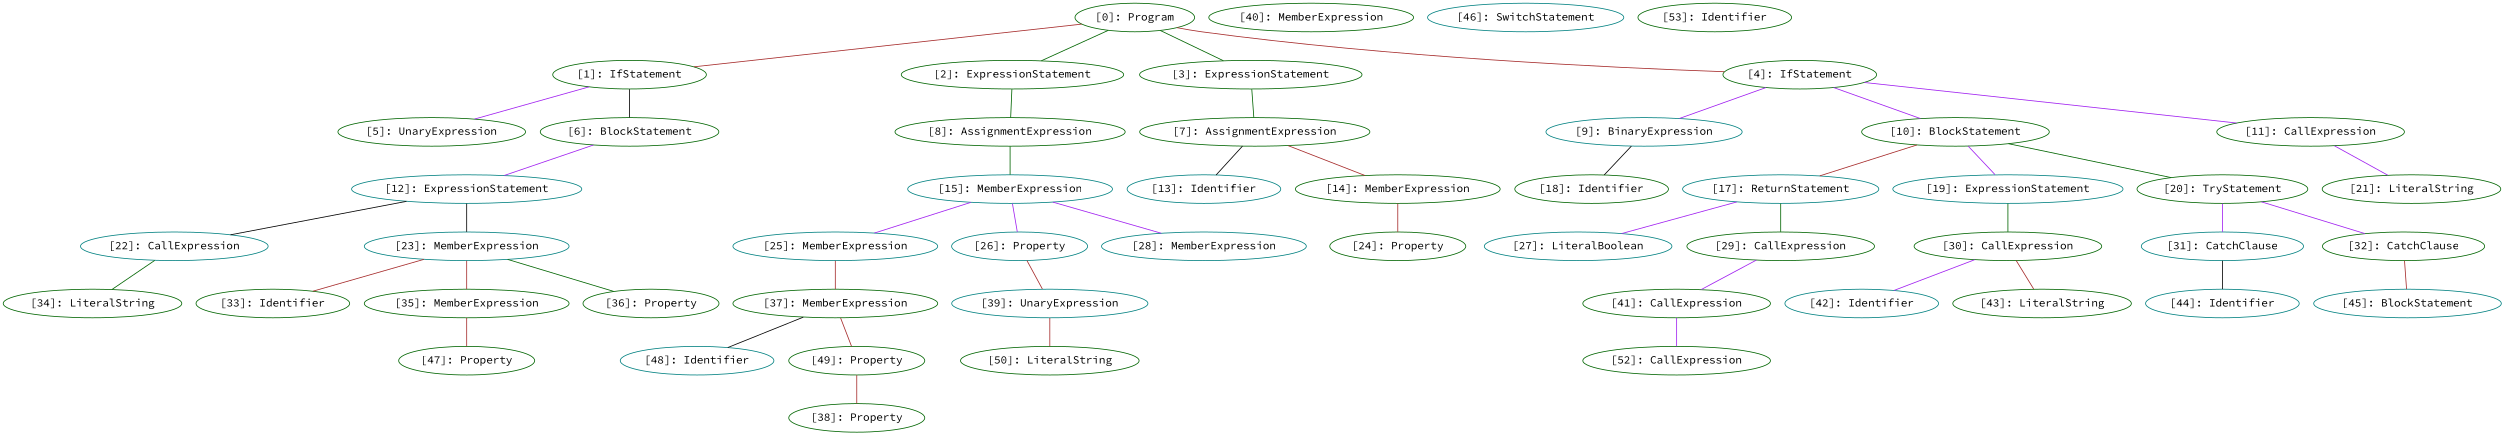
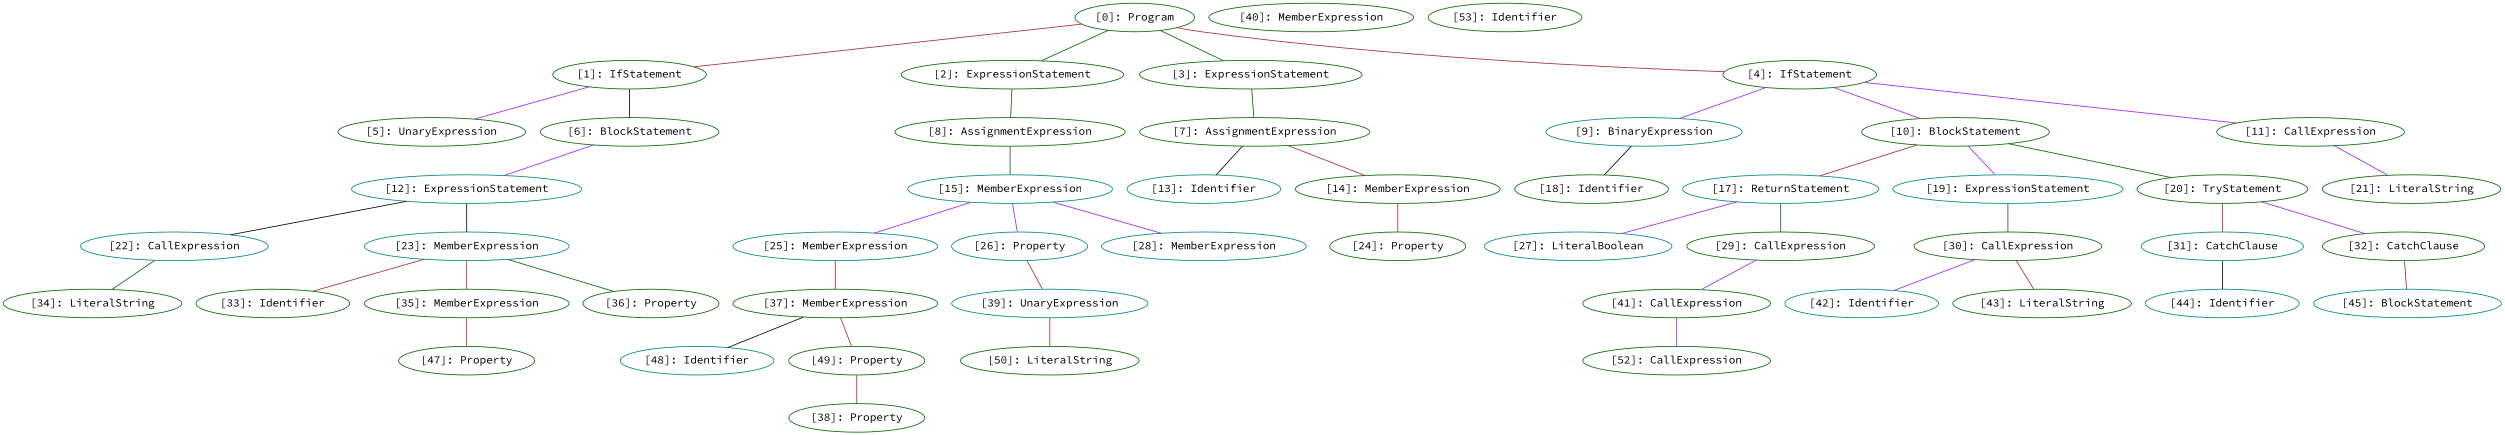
(1526, 17) -> none
(2222, 218) -> (2222, 218)
